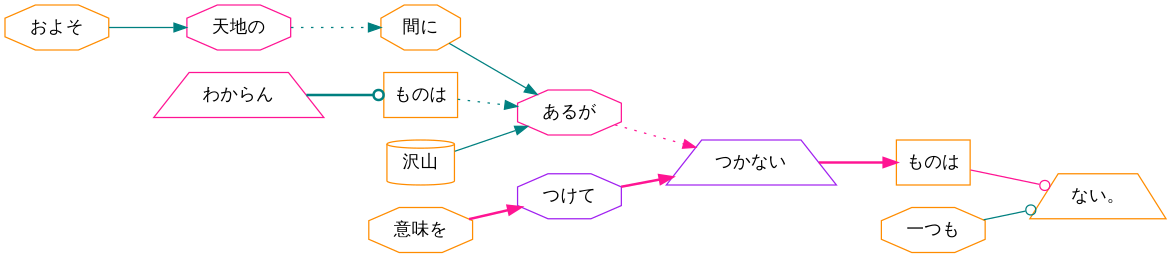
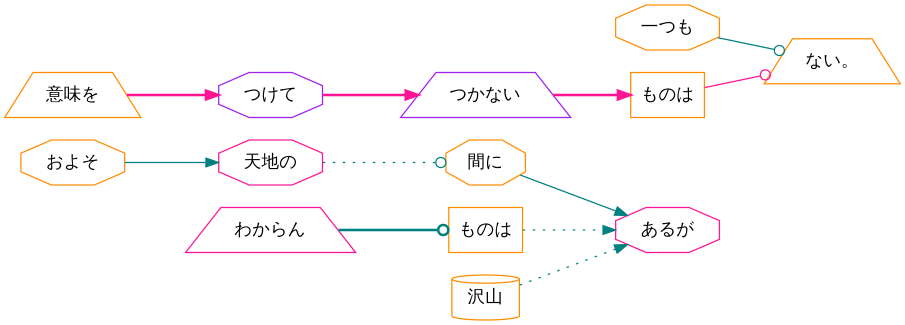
(330, 28) -> (379, 162)
(649, 134) -> none
(485, 141) -> (568, 267)
(421, 230) -> (73, 95)
